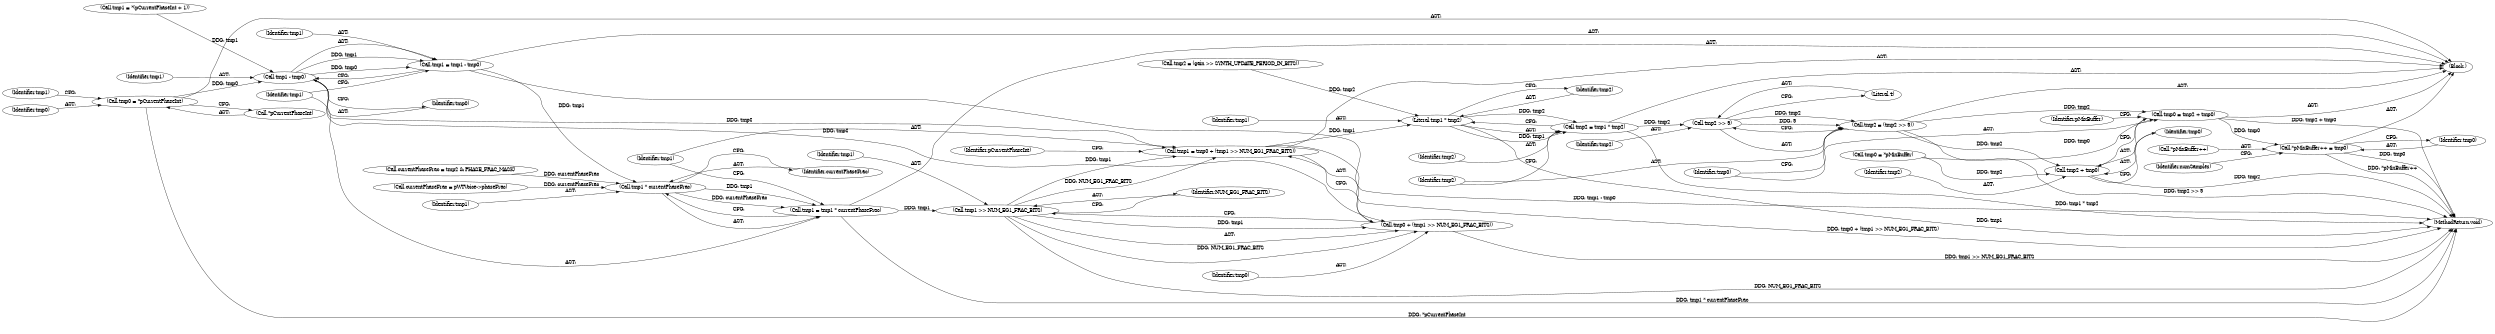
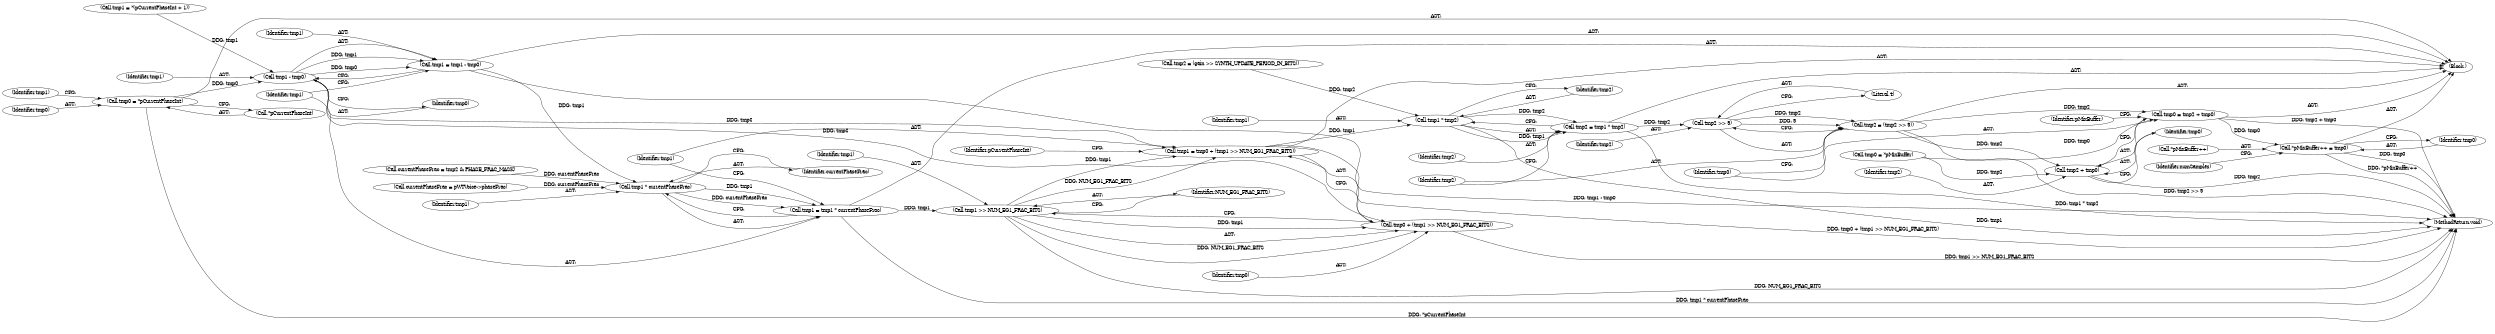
(1437, 121) -> (1437, 121)
